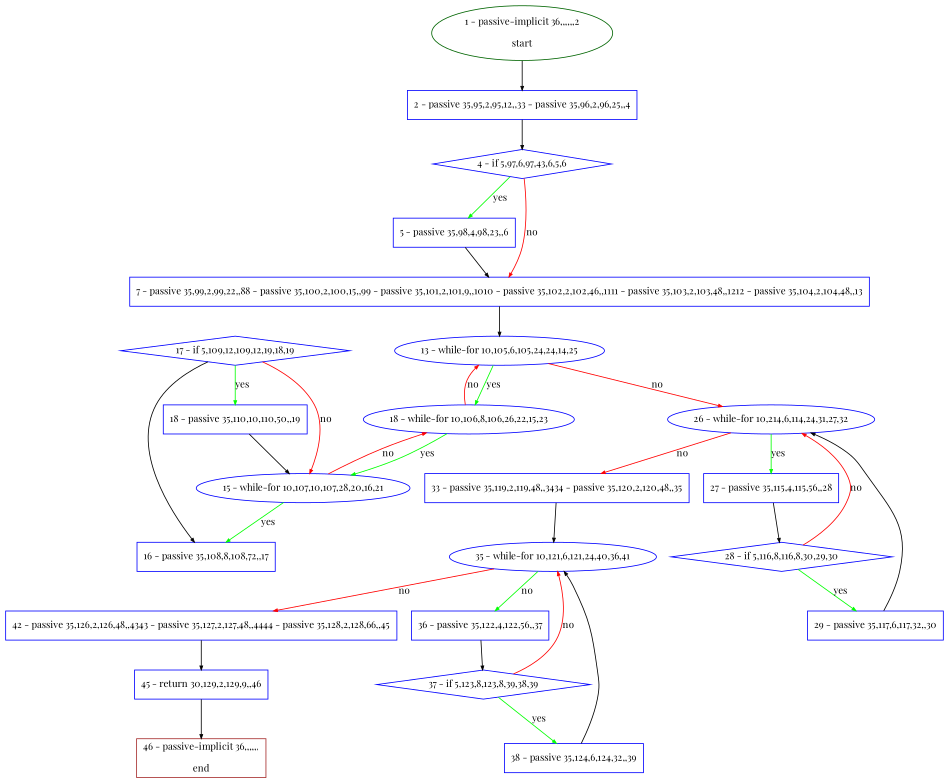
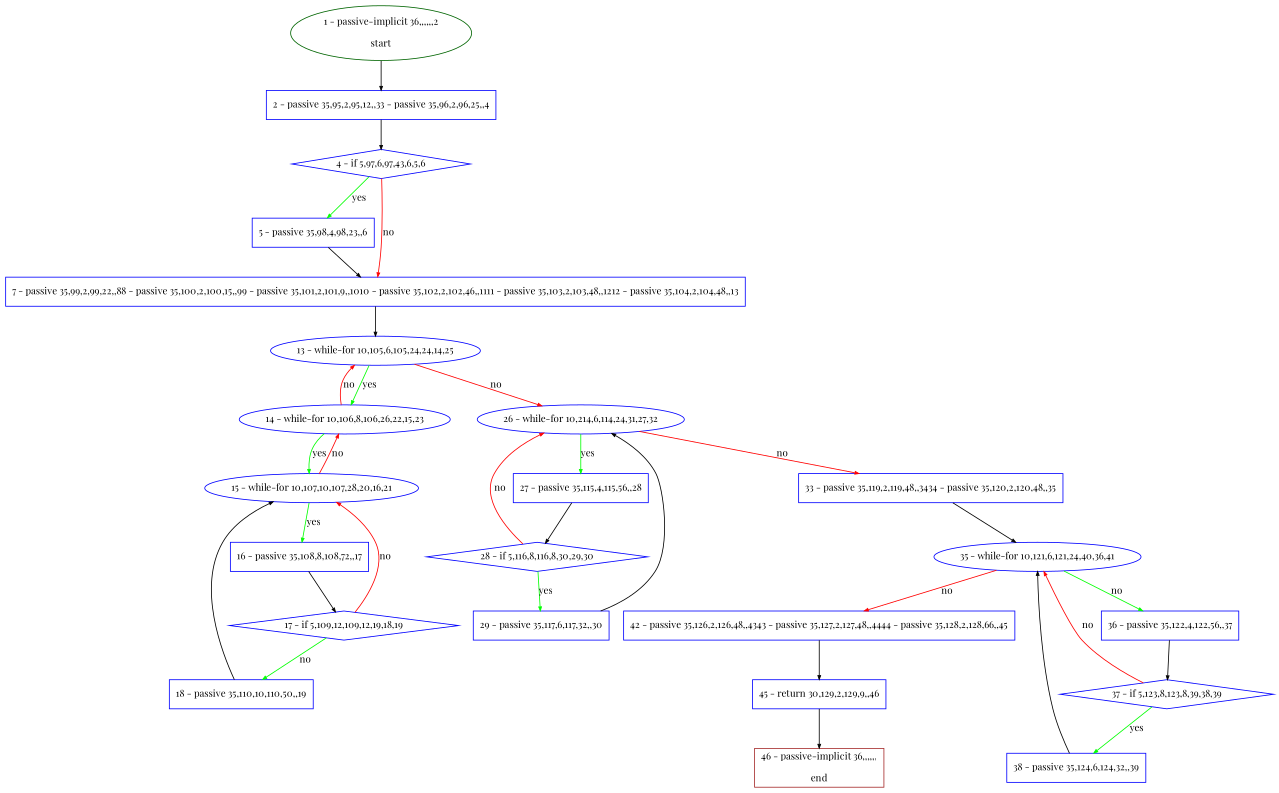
(242, 385) -> (306, 660)
(469, 419) -> (345, 419)
(148, 442) -> (321, 590)
